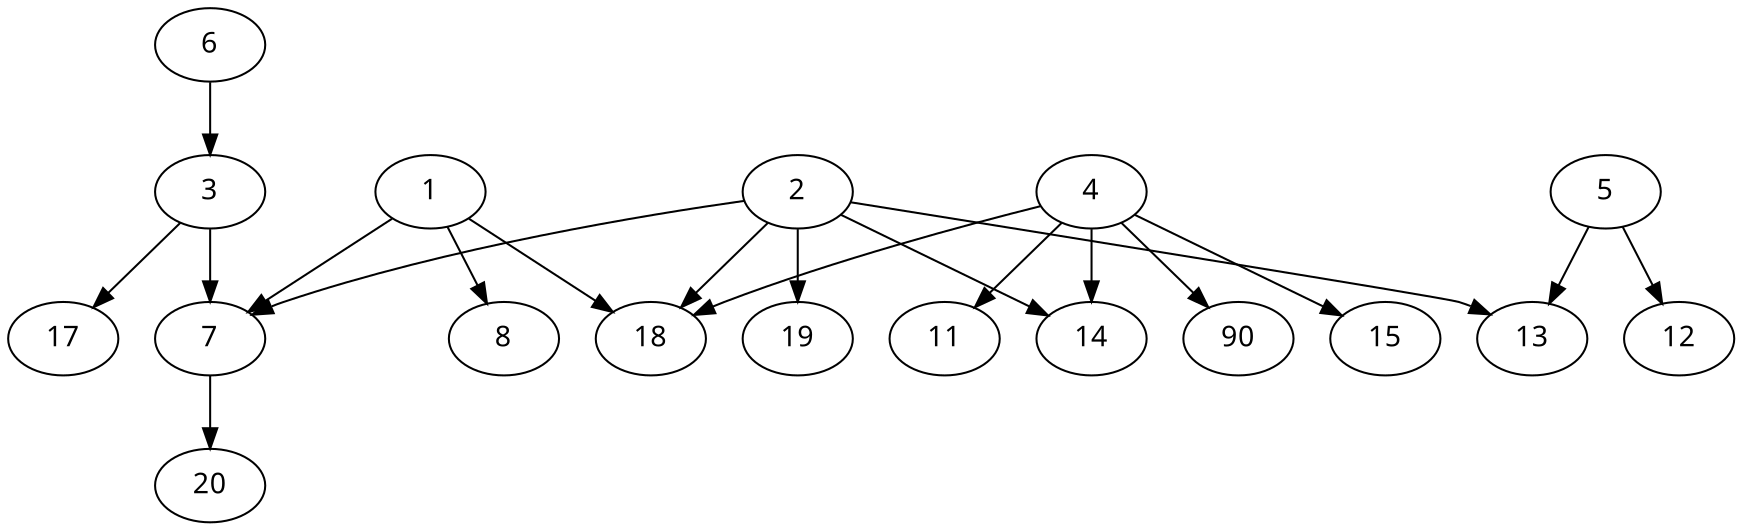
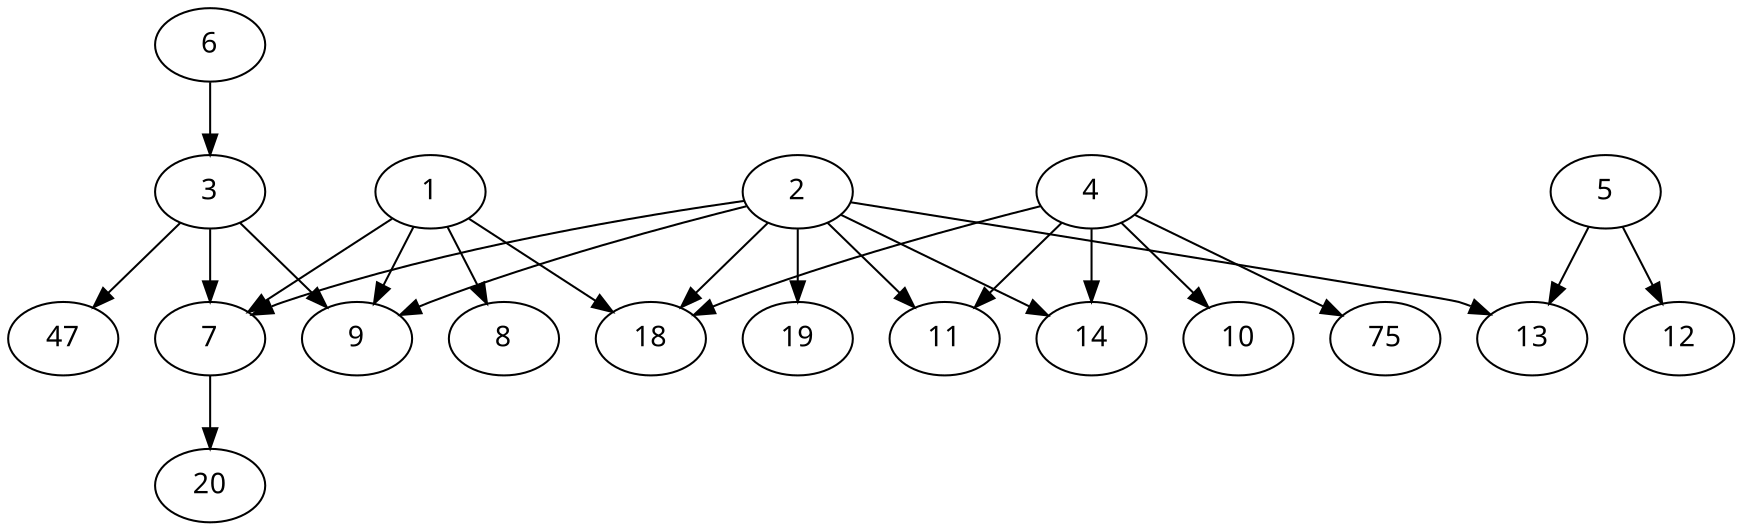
none -> (873, 267)
(63, 339) -> (63, 339)
none -> (357, 339)
(1238, 339) -> (1238, 339)
(1385, 339) -> (1385, 339)
